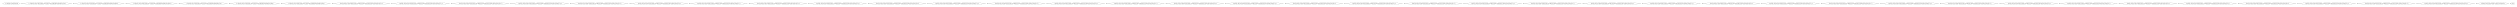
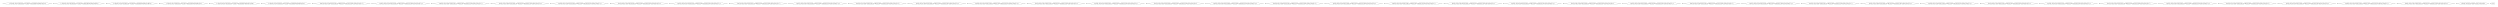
(11, 4) -> none
